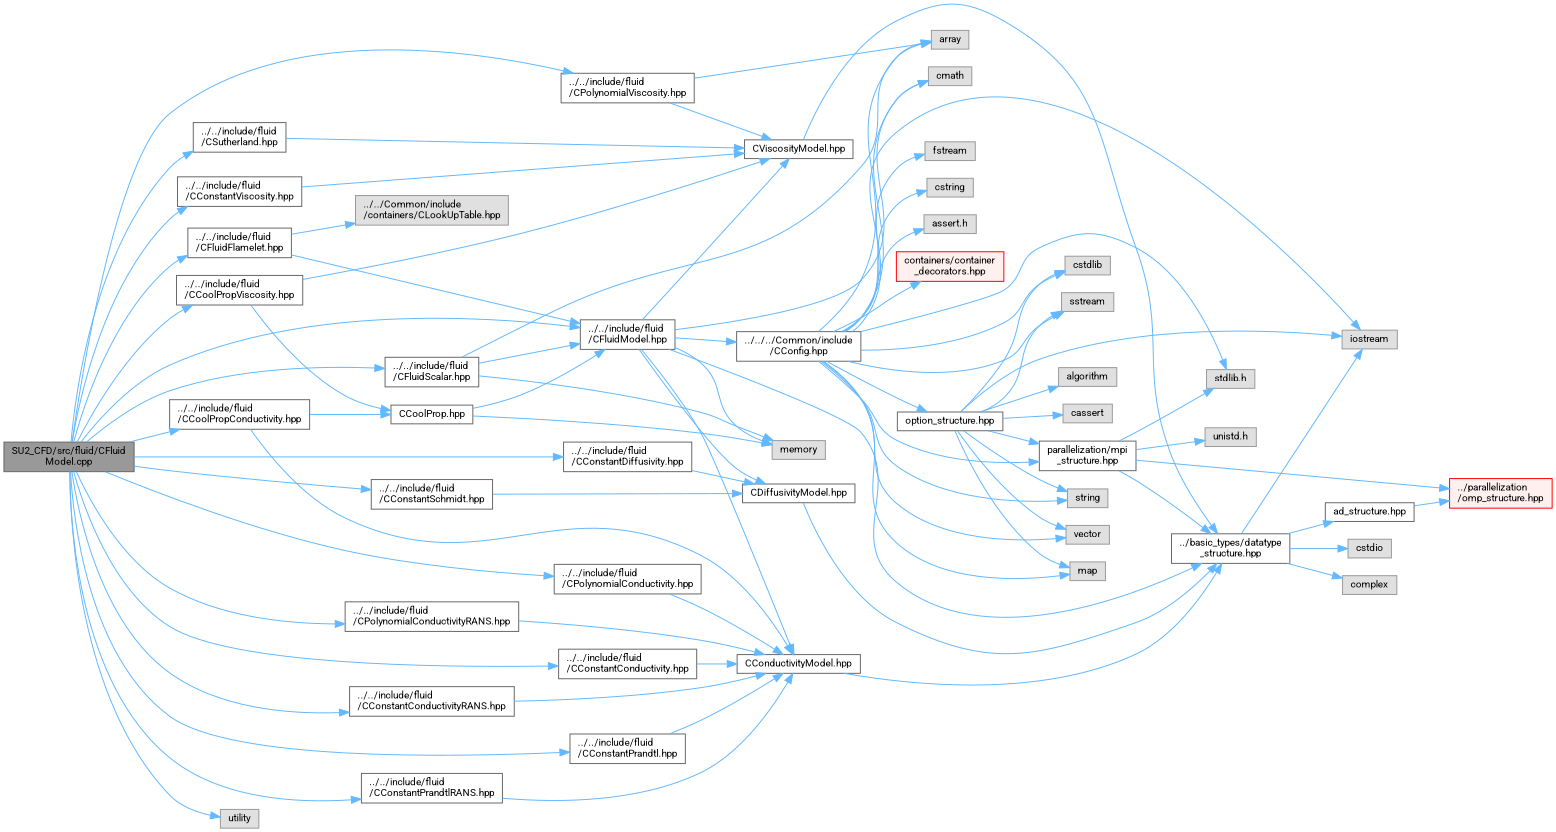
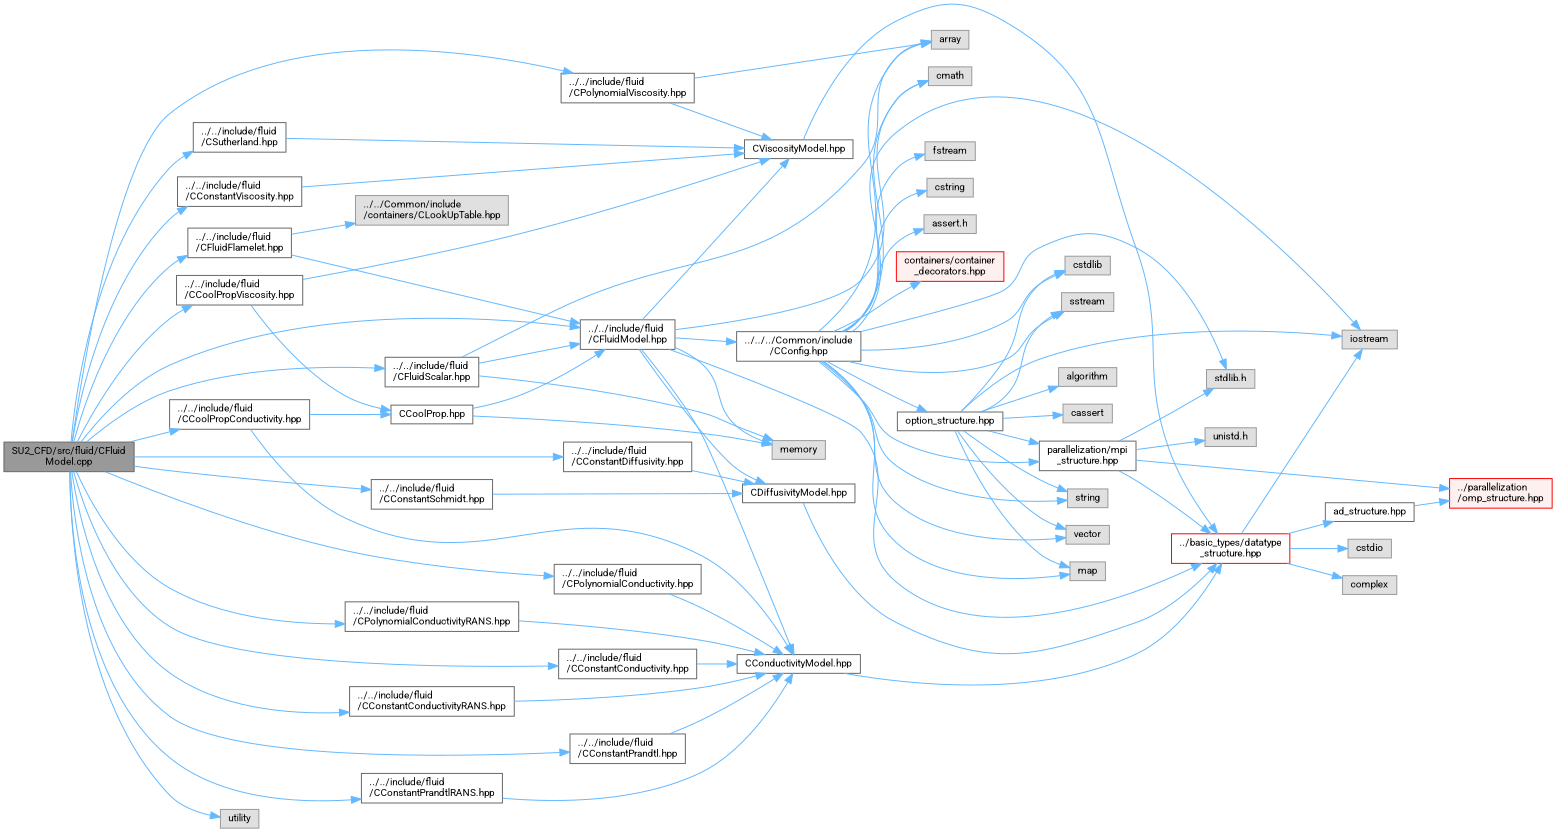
(1231, 549) -> (1231, 549)
